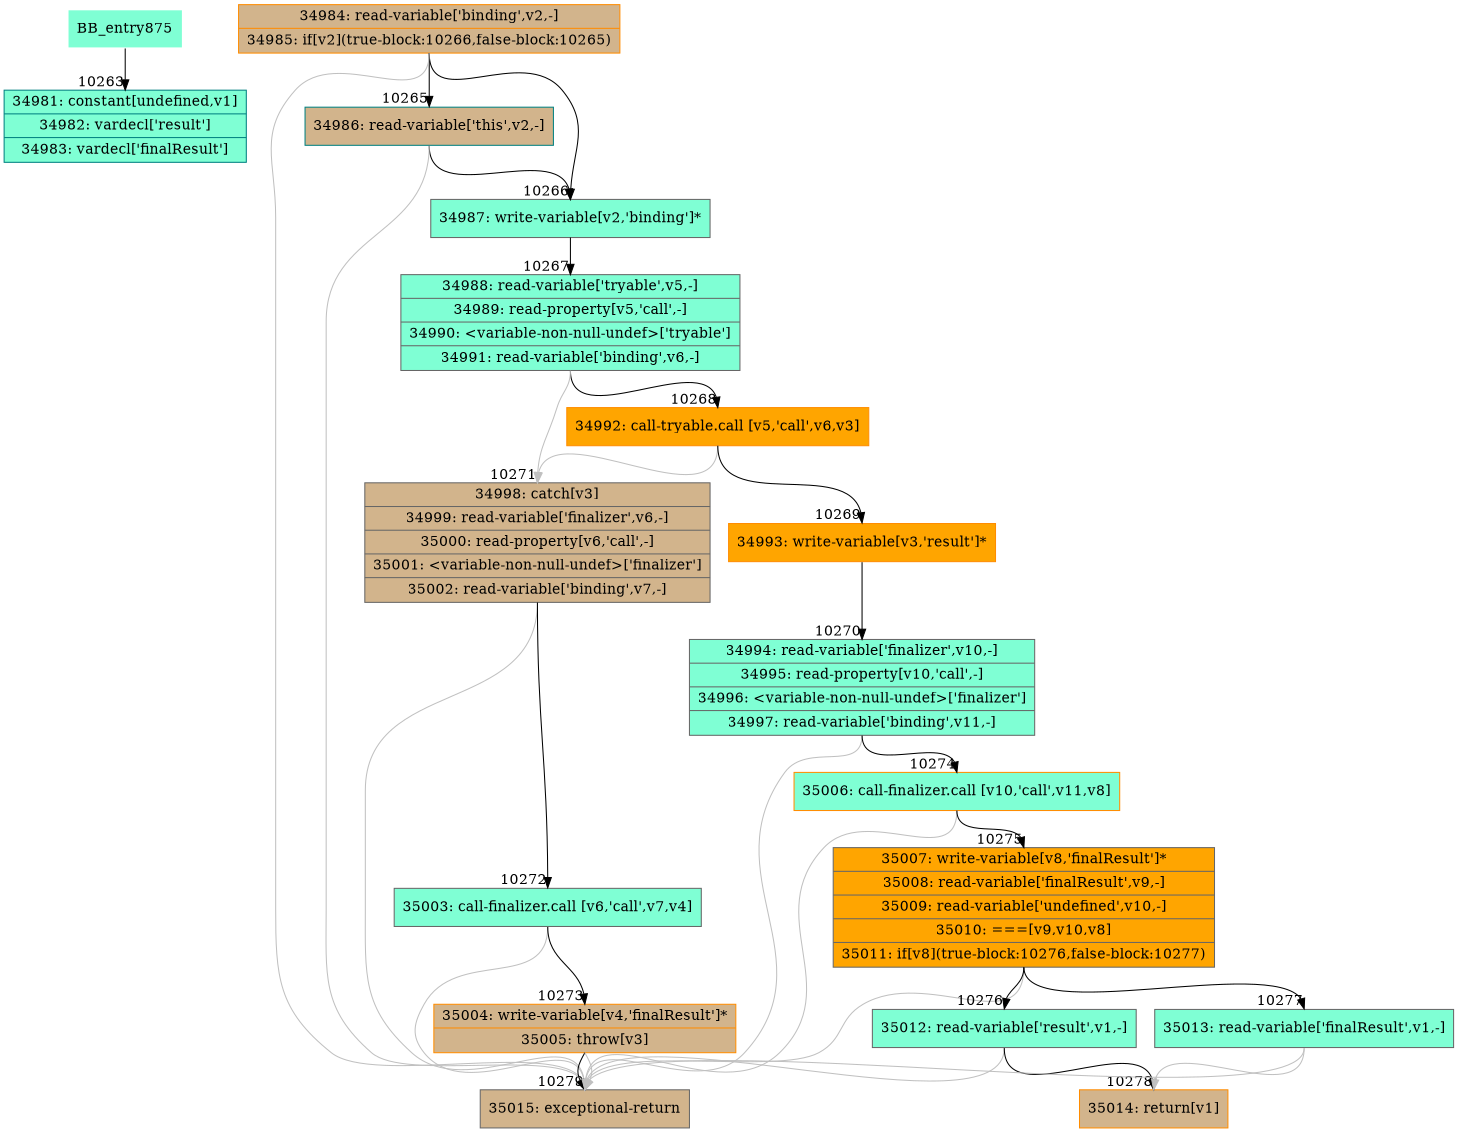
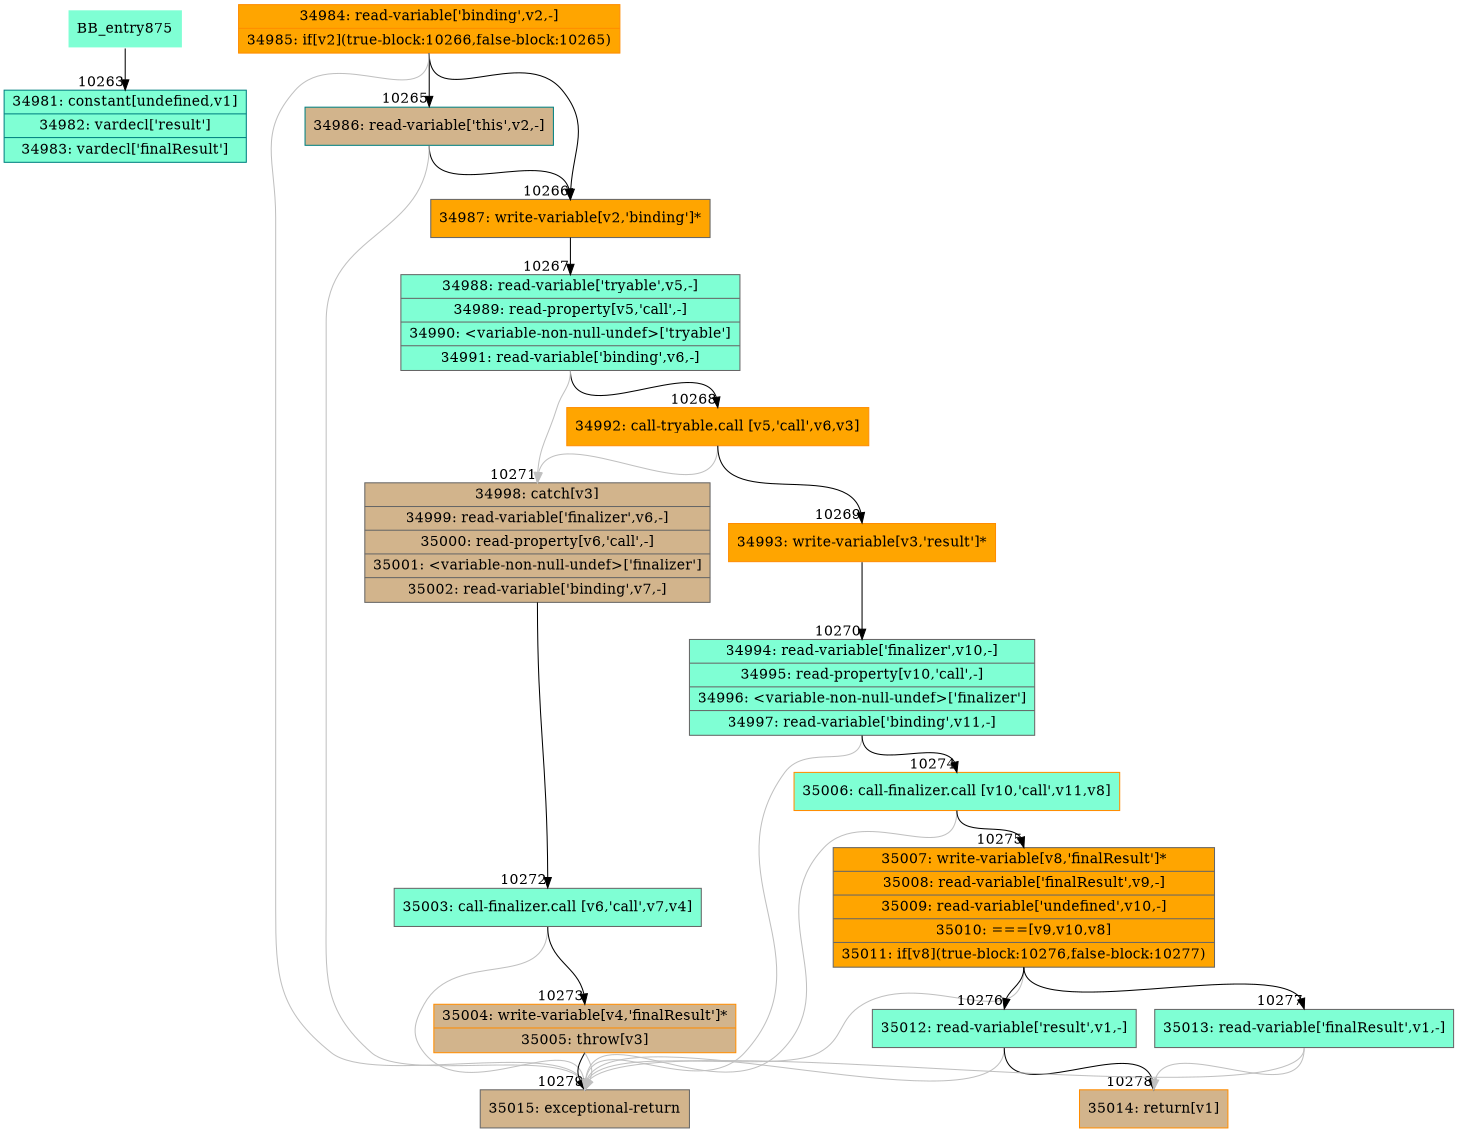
(429, 29) -> (429, 29)
(570, 219) -> (570, 219)
(365, 886) -> none
